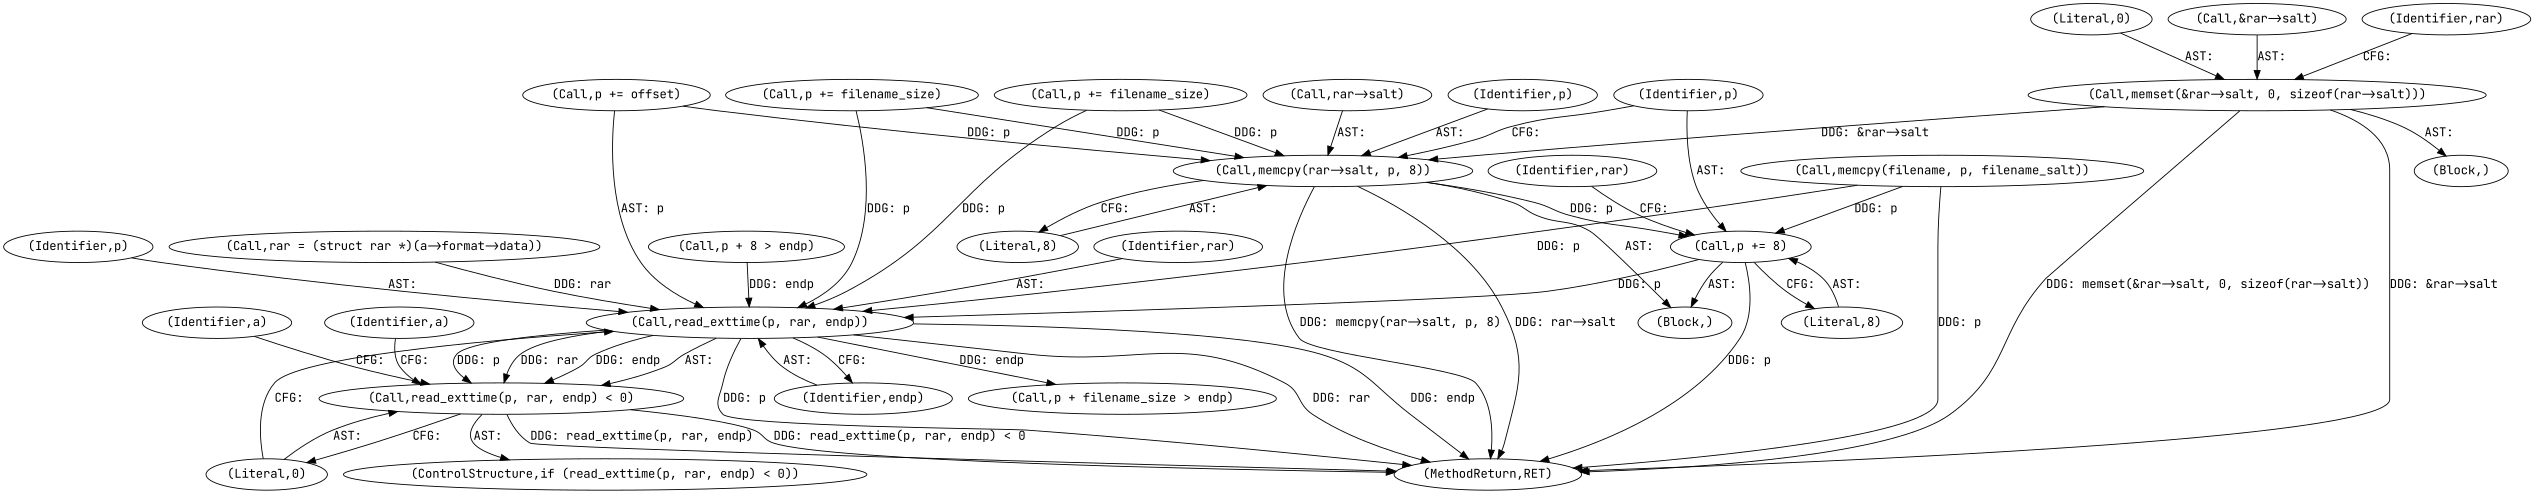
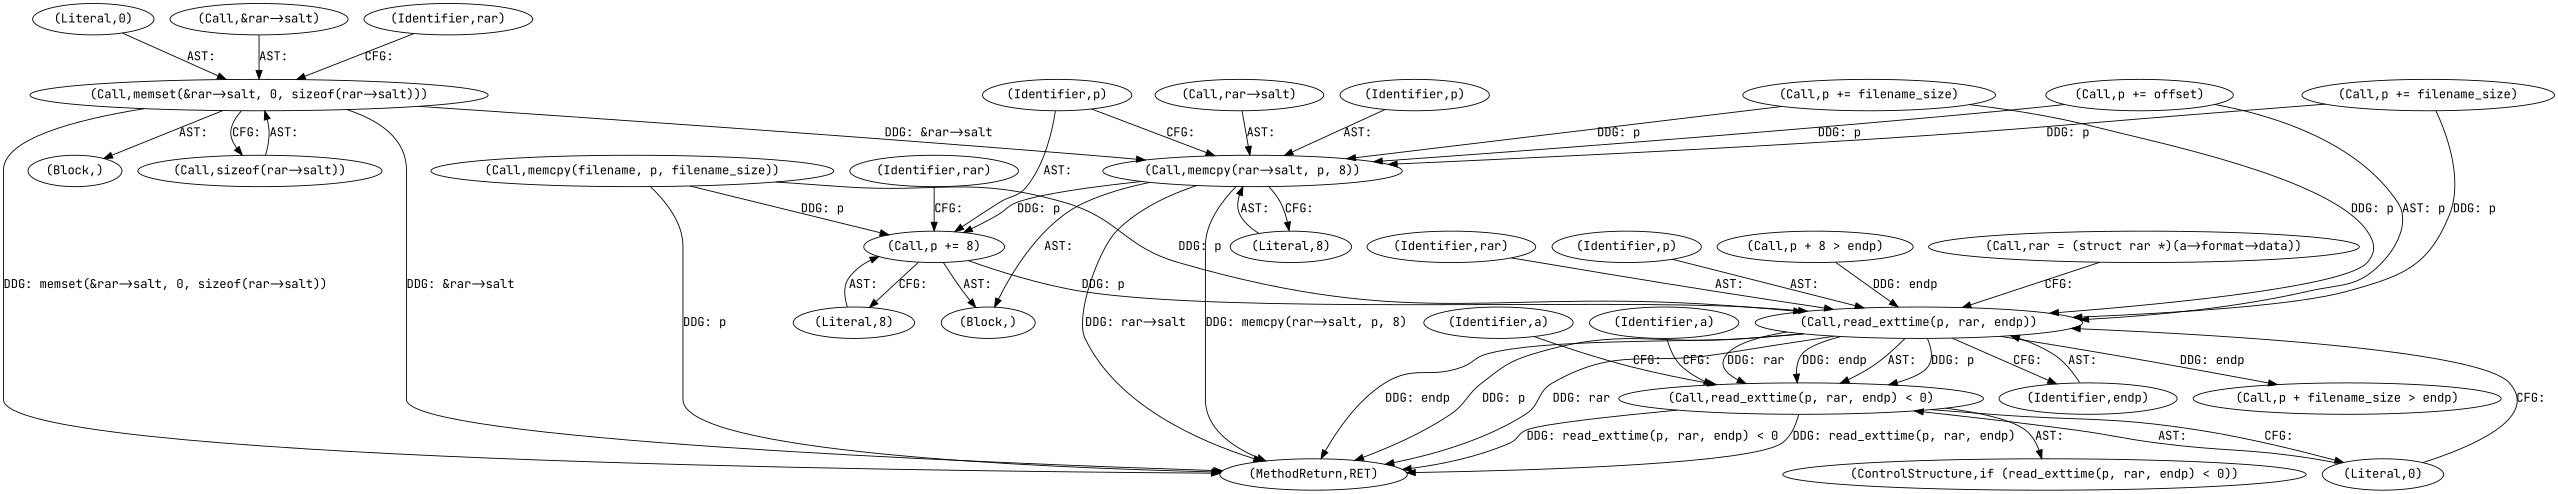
none -> (260, 171)
(1942, 171) -> (632, 171)
(583, 285) -> (2063, 285)
(1687, 393) -> none
